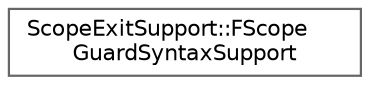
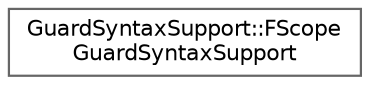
(185, 42) -> (185, 42)
